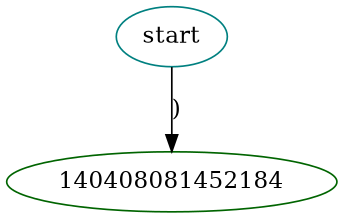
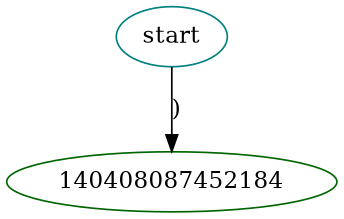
(172, 182) -> (172, 182)
